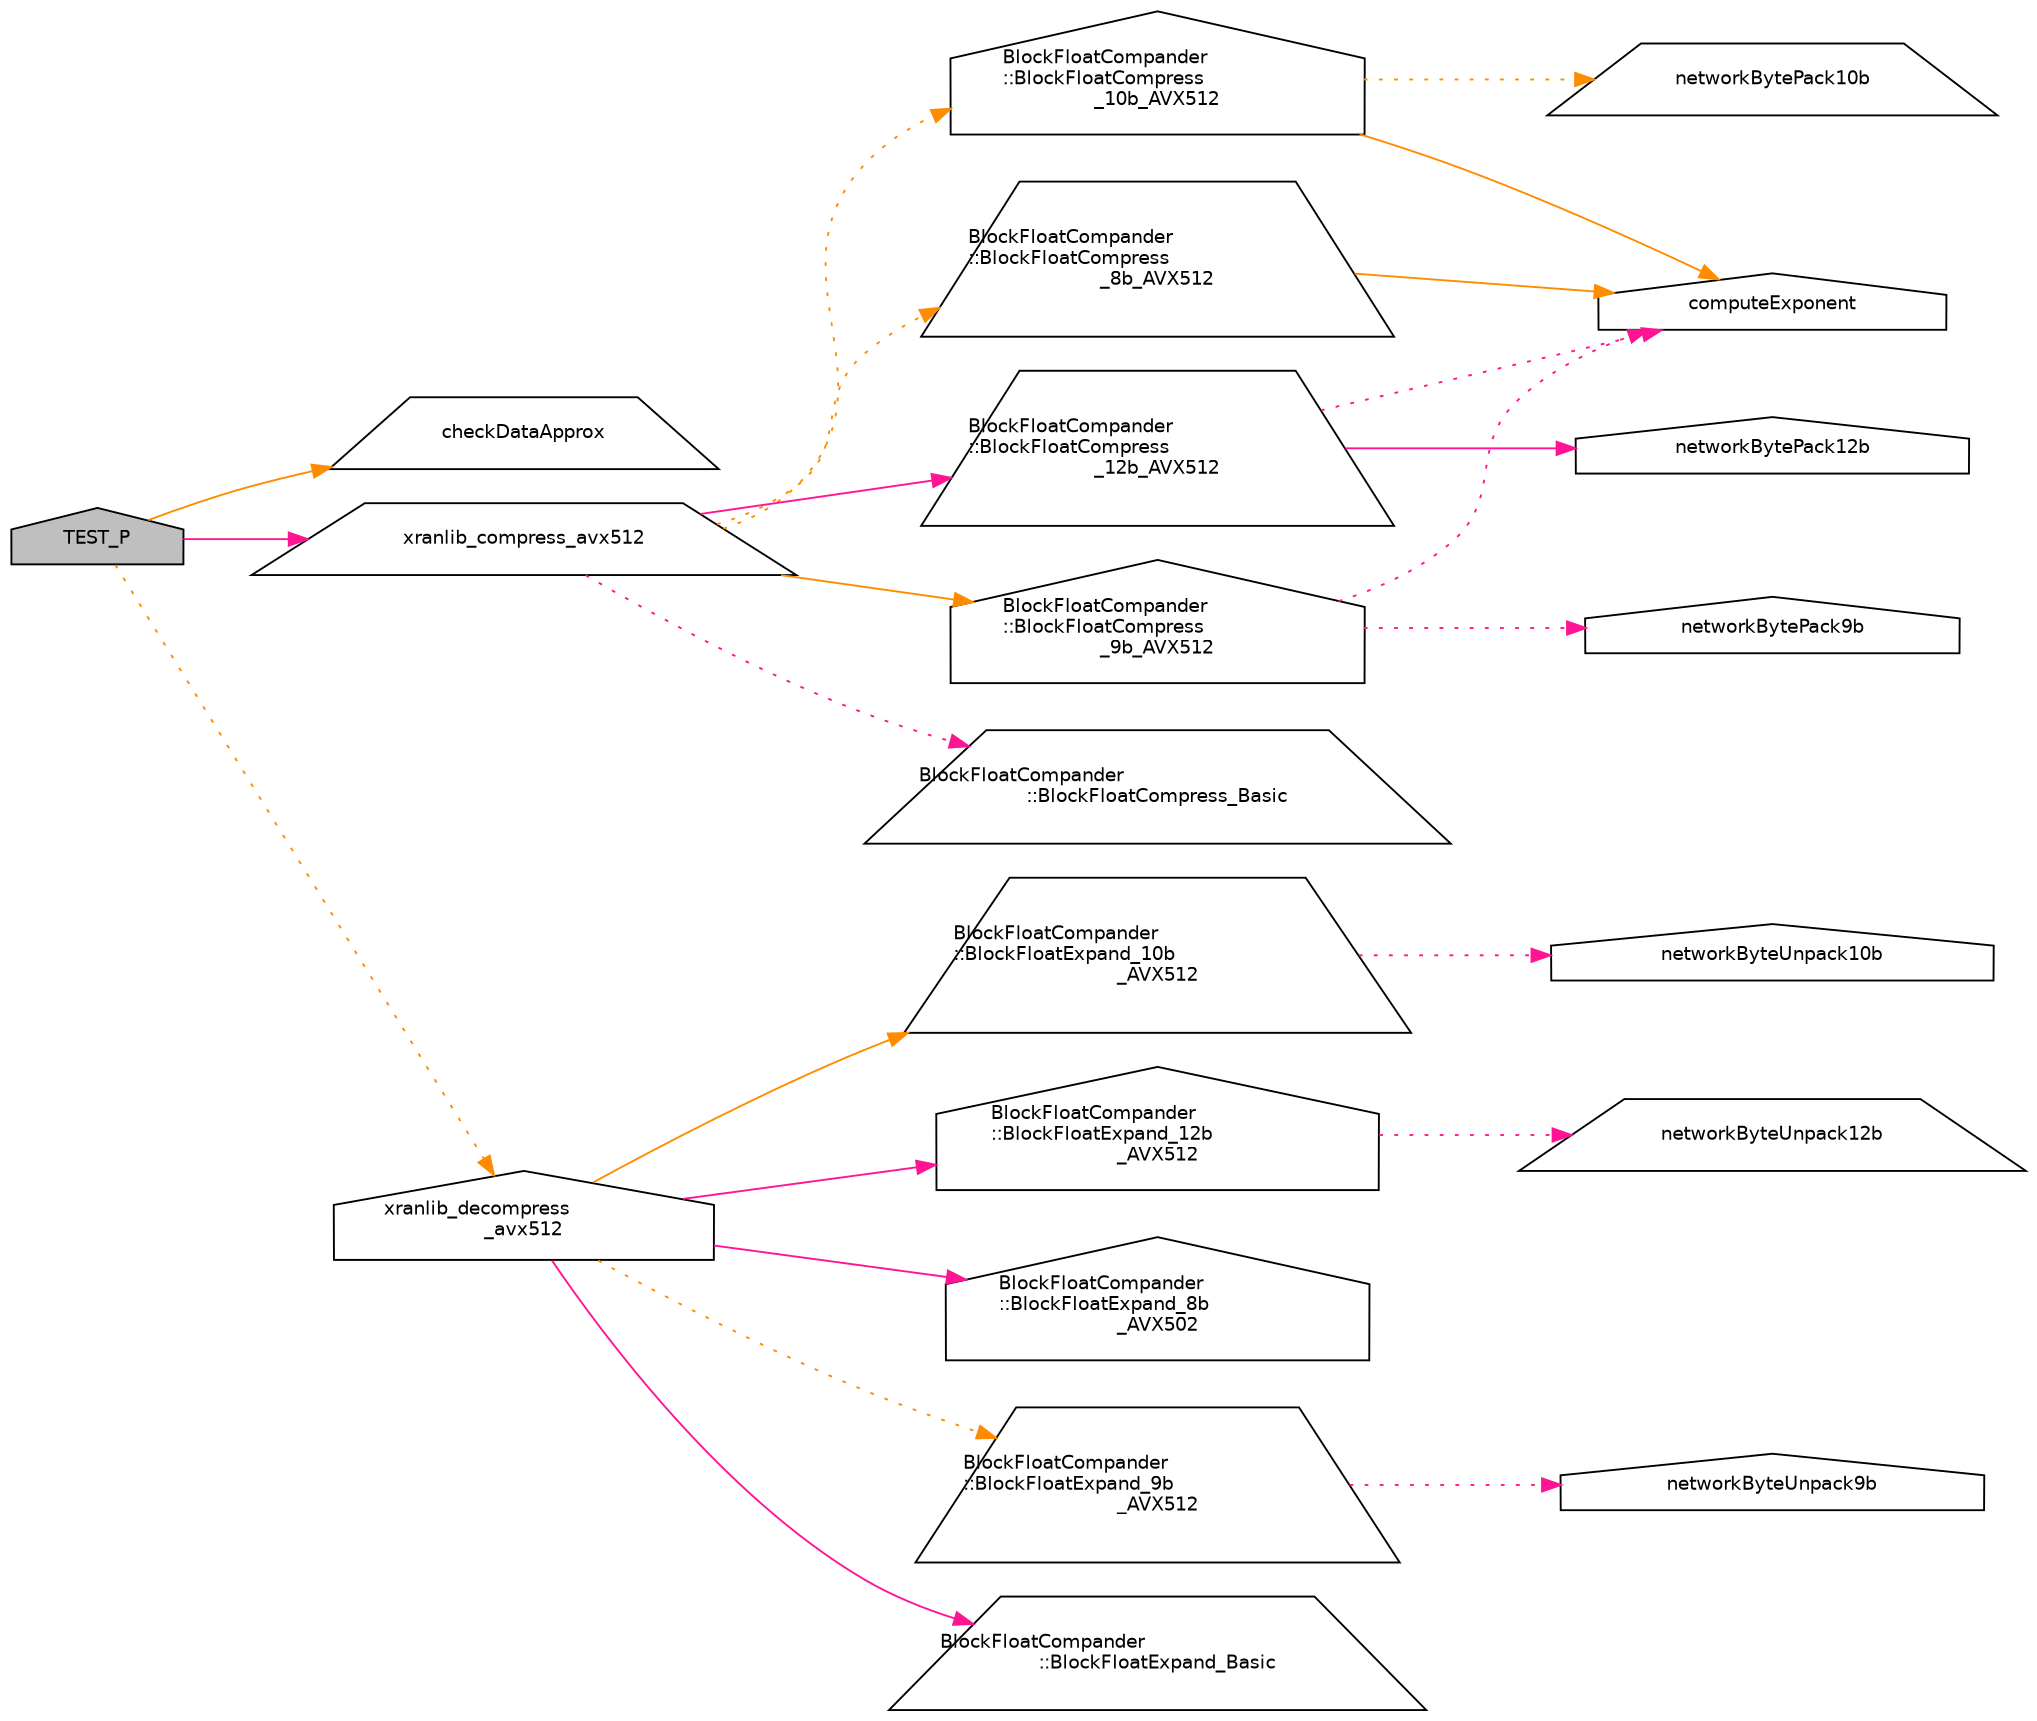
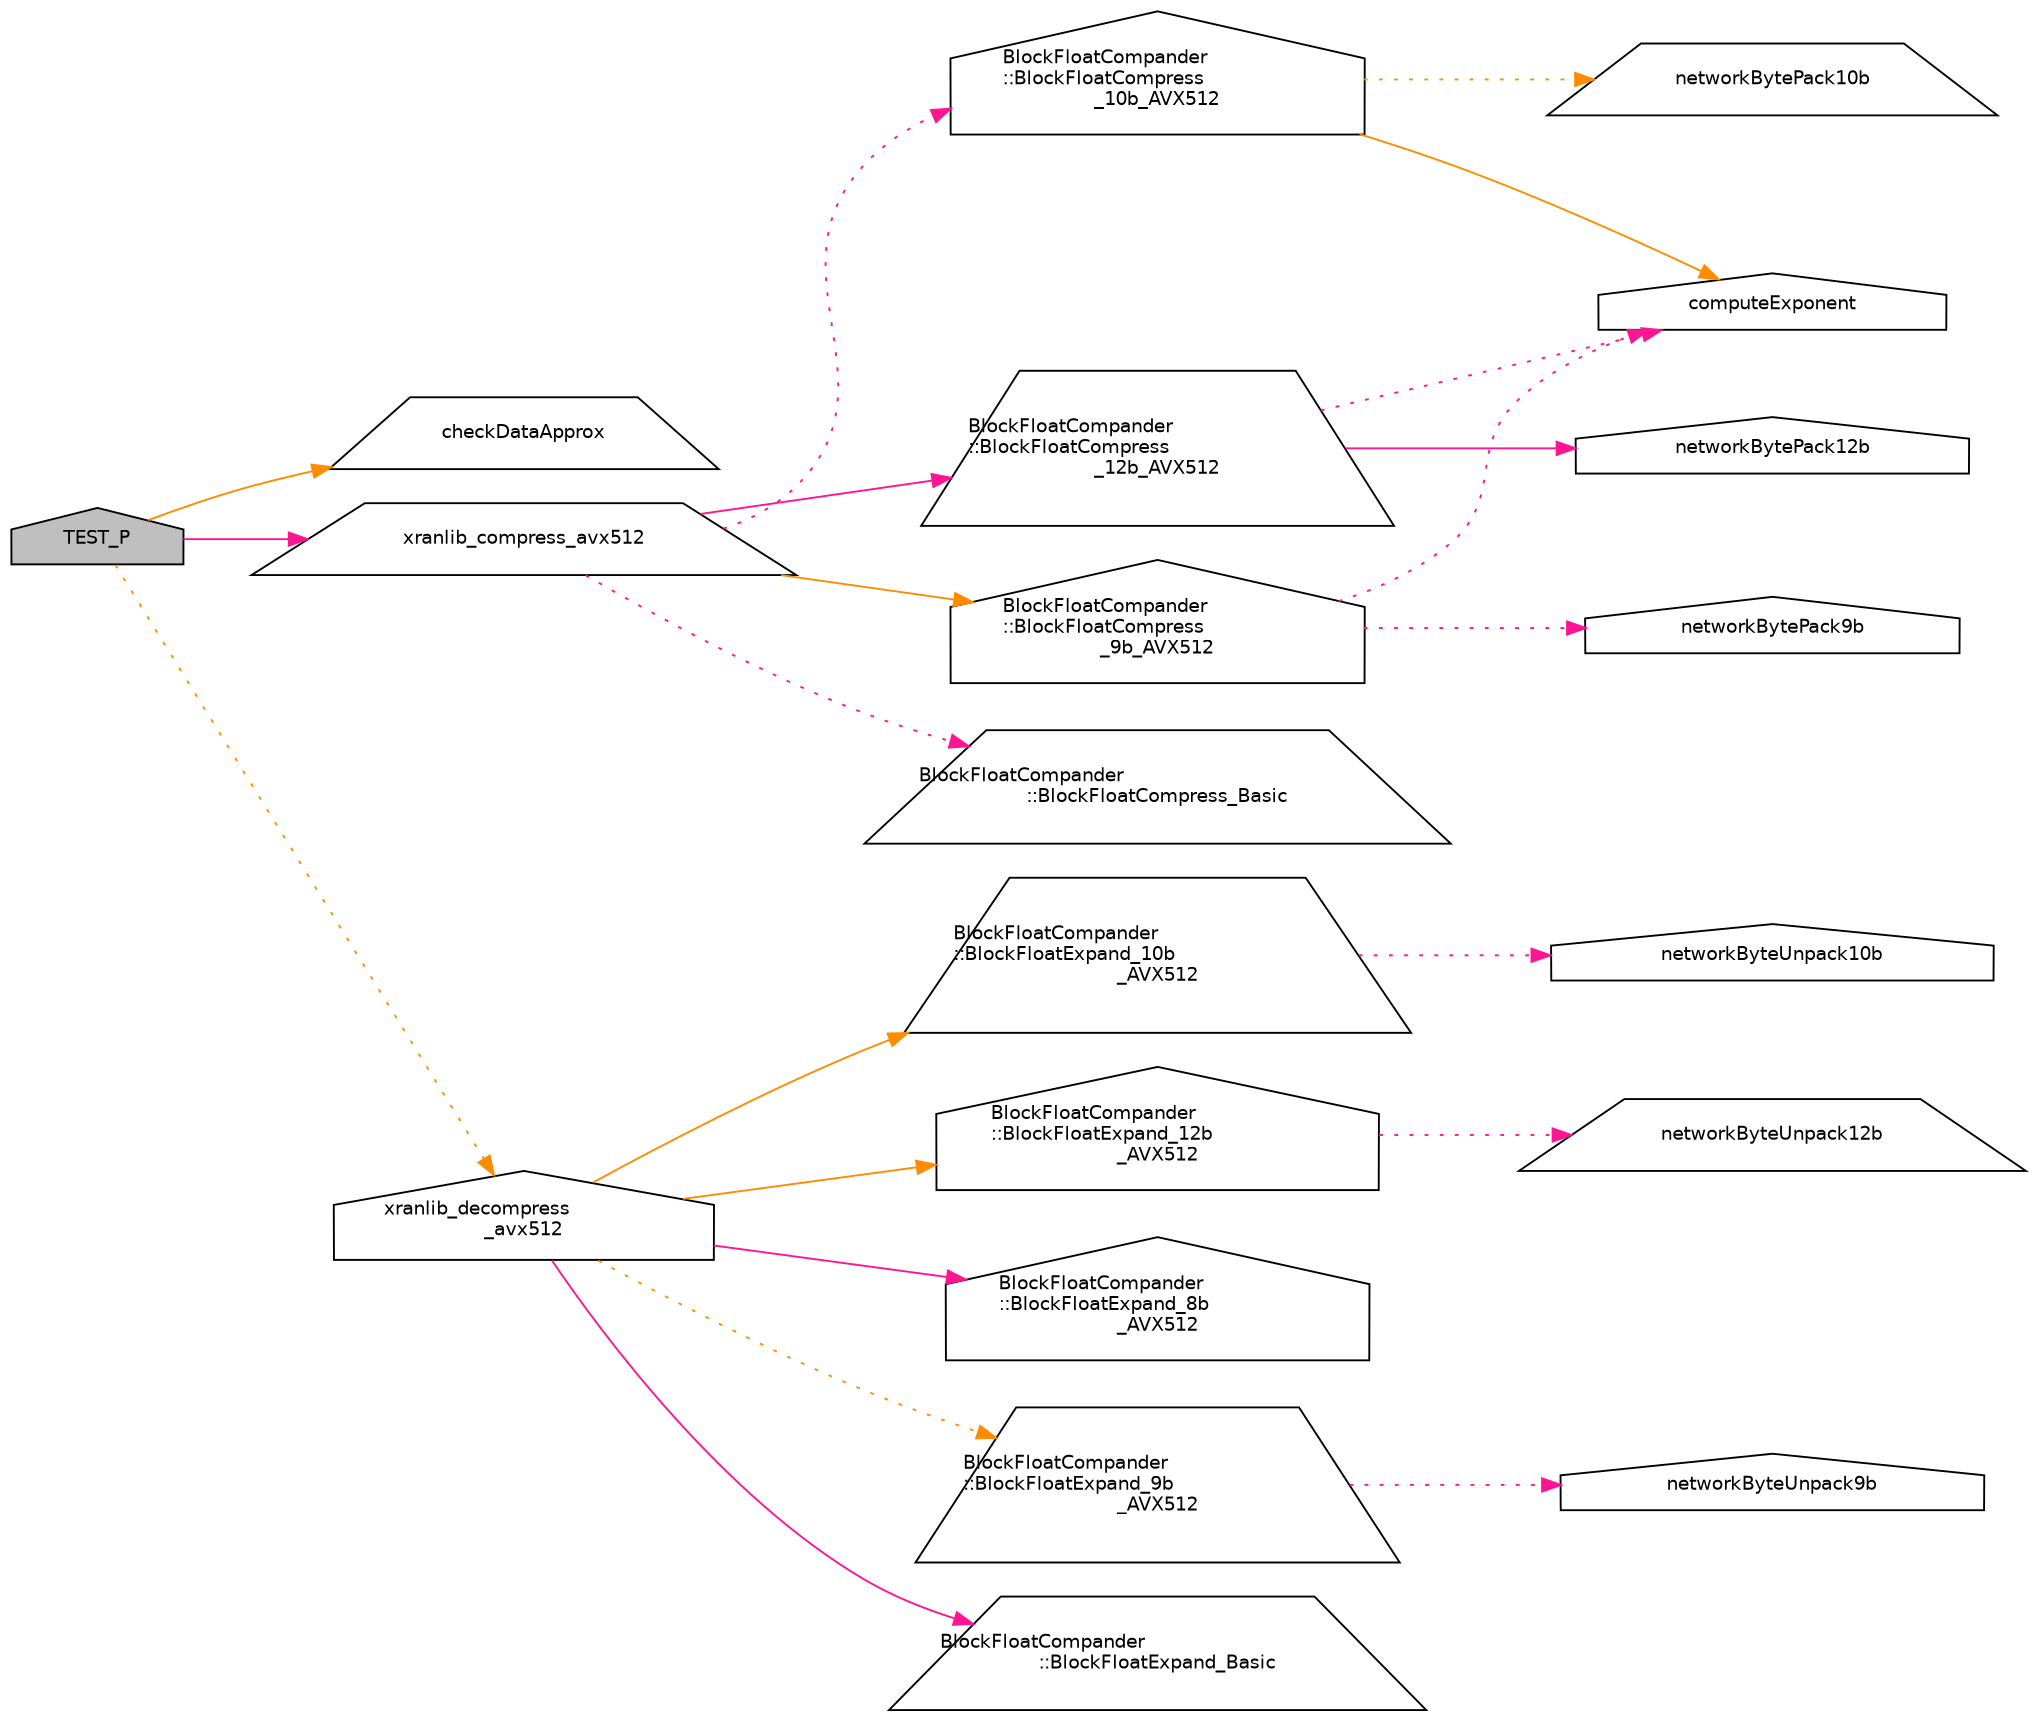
(1158, 259) -> none
(832, 327) -> (832, 327)
(800, 1183) -> (800, 1183)
(1158, 1305) -> (1158, 1305)
